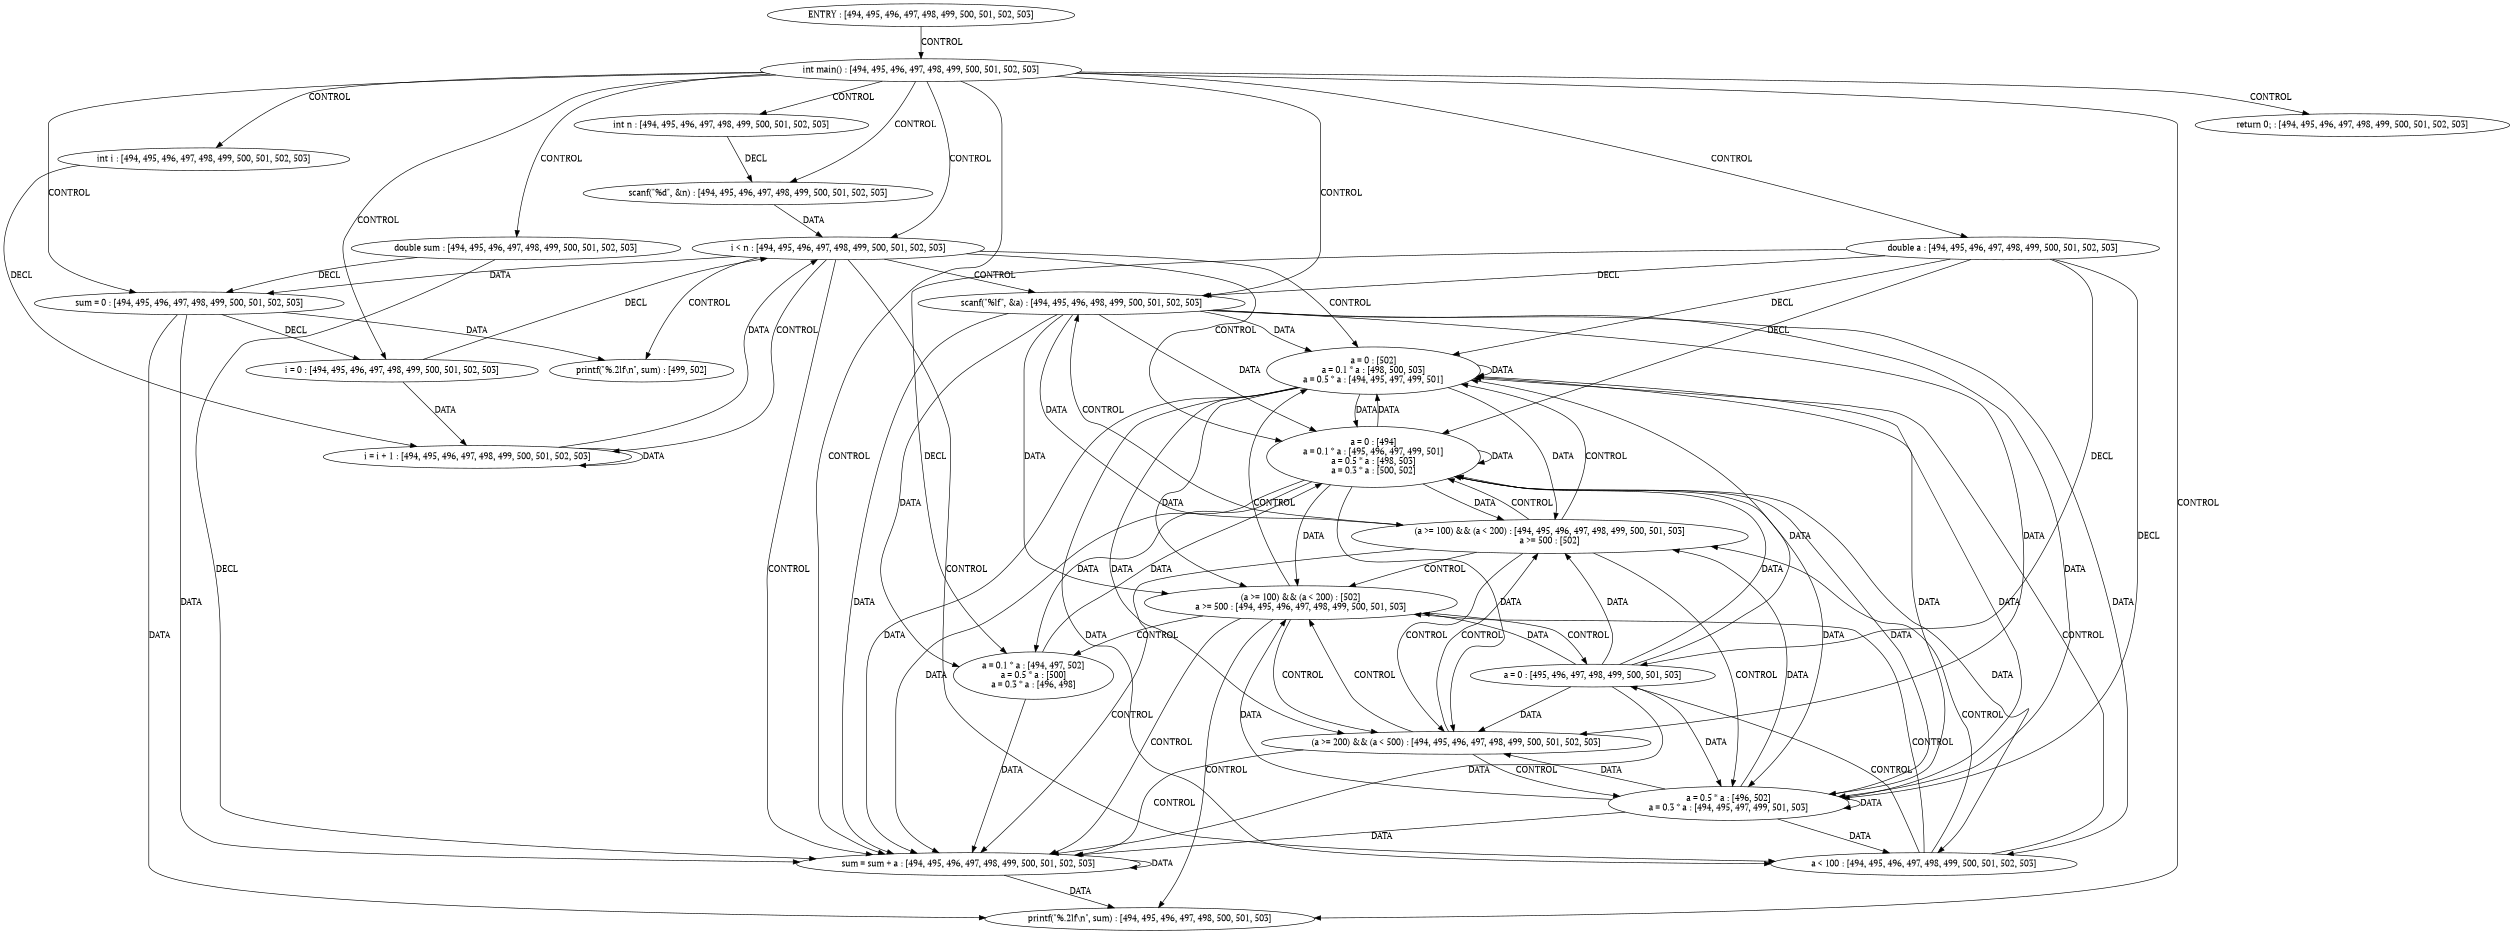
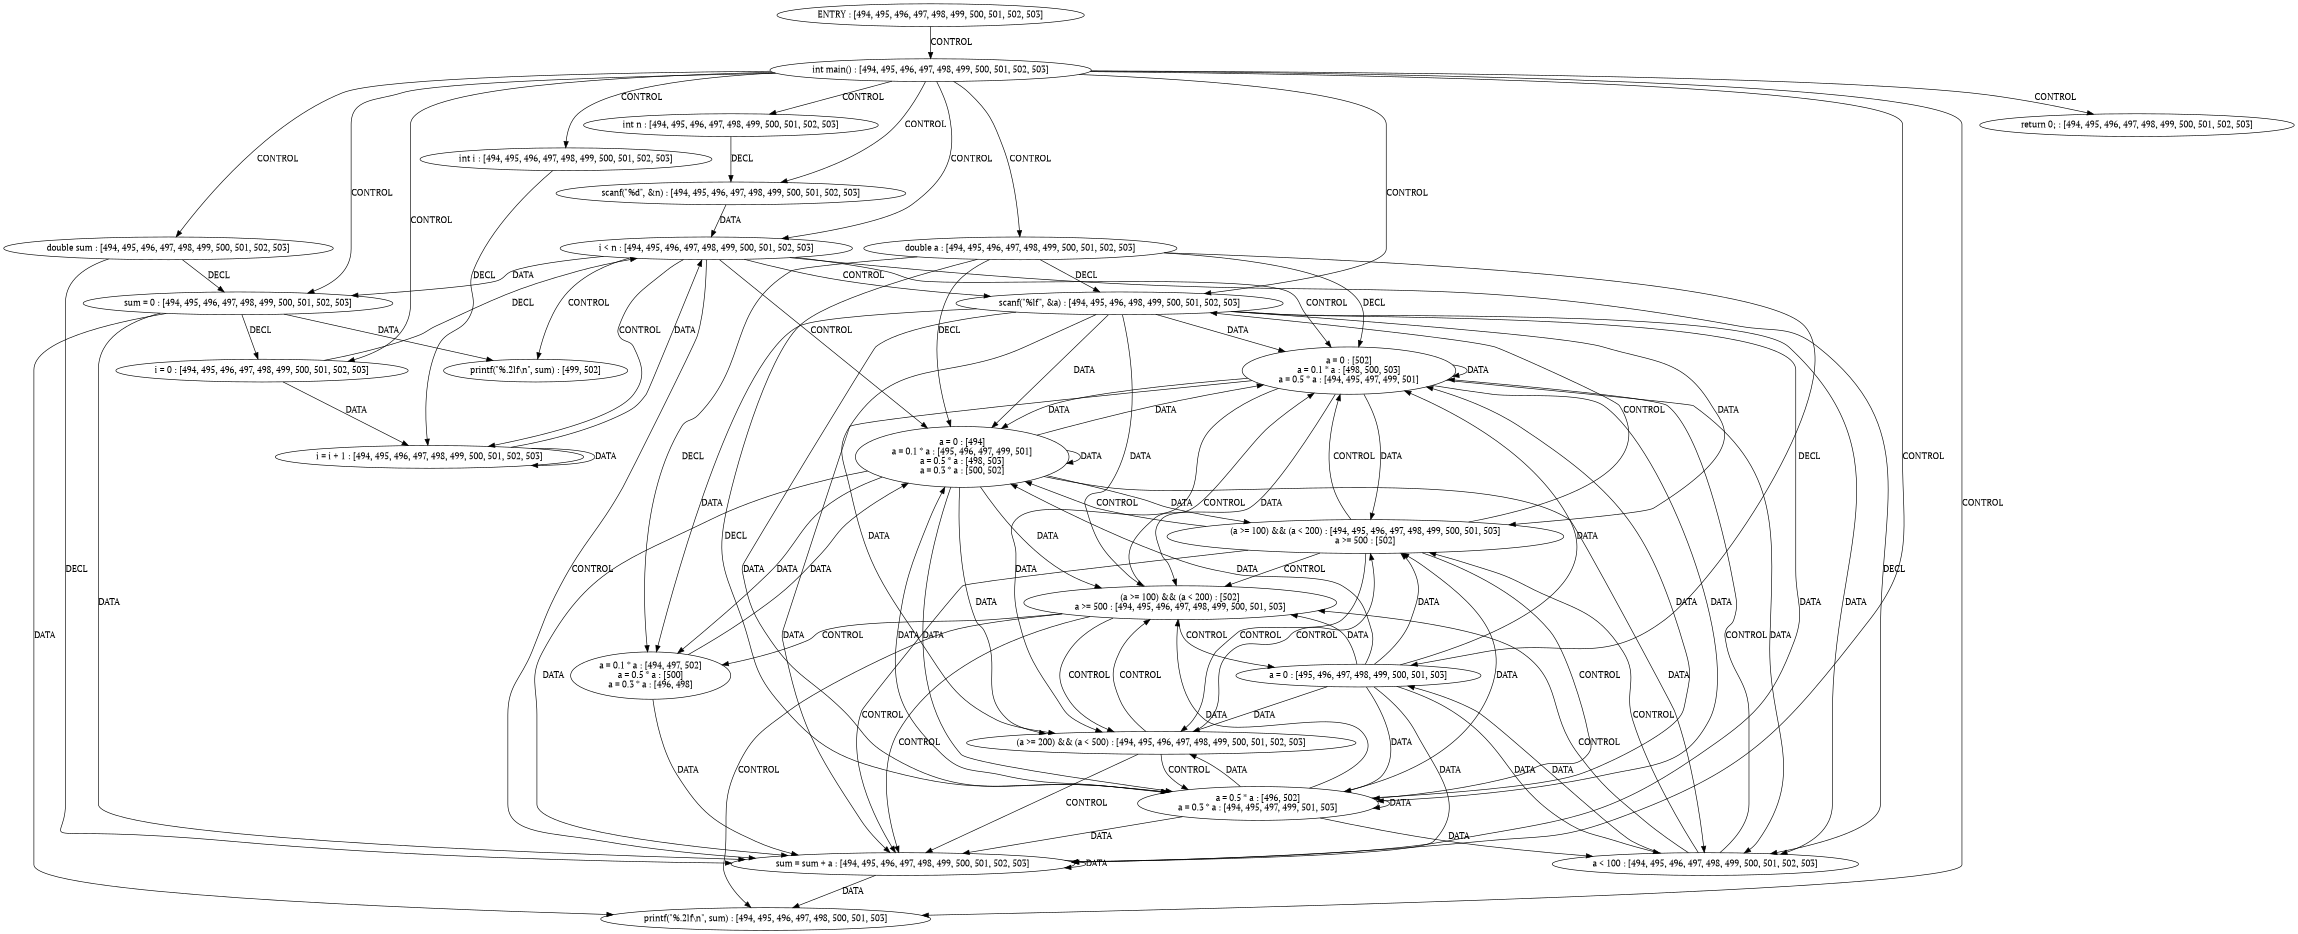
(967, 570) -> (1894, 570)
(1892, 770) -> (1563, 770)
none -> (1518, 780)
